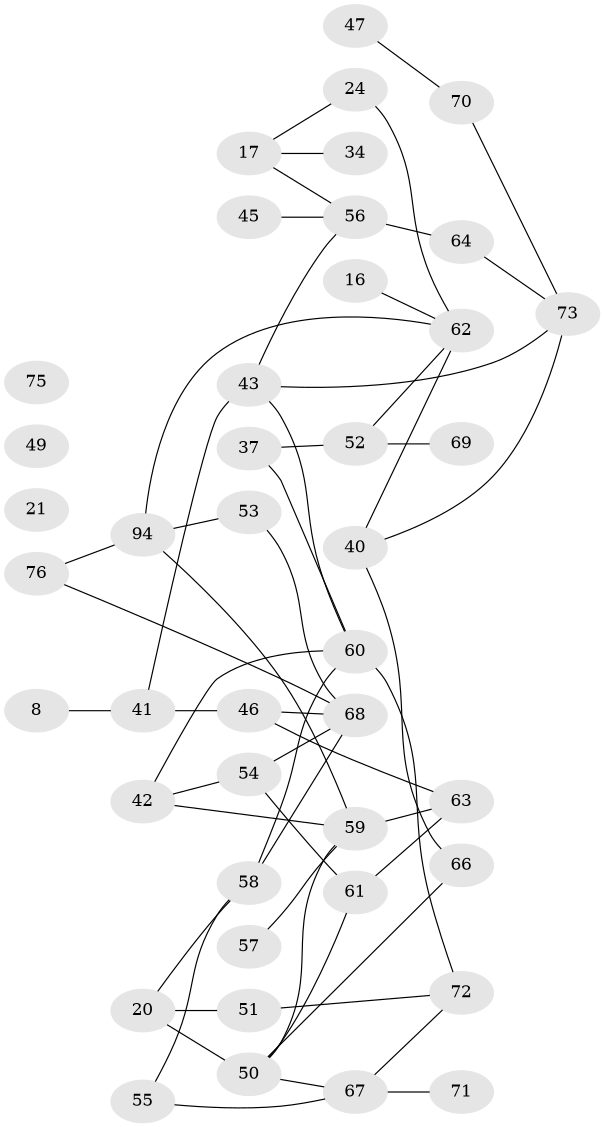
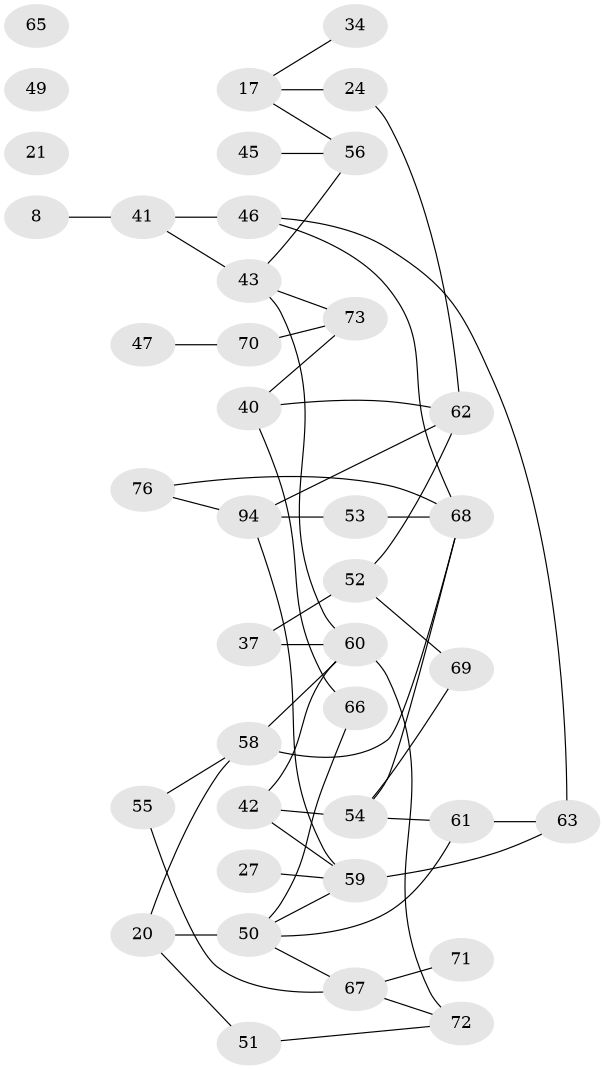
(462, 242) -> none
(355, 281) -> none
(37, 382) -> (37, 26)
none -> (415, 739)
(249, 947) -> (249, 871)
